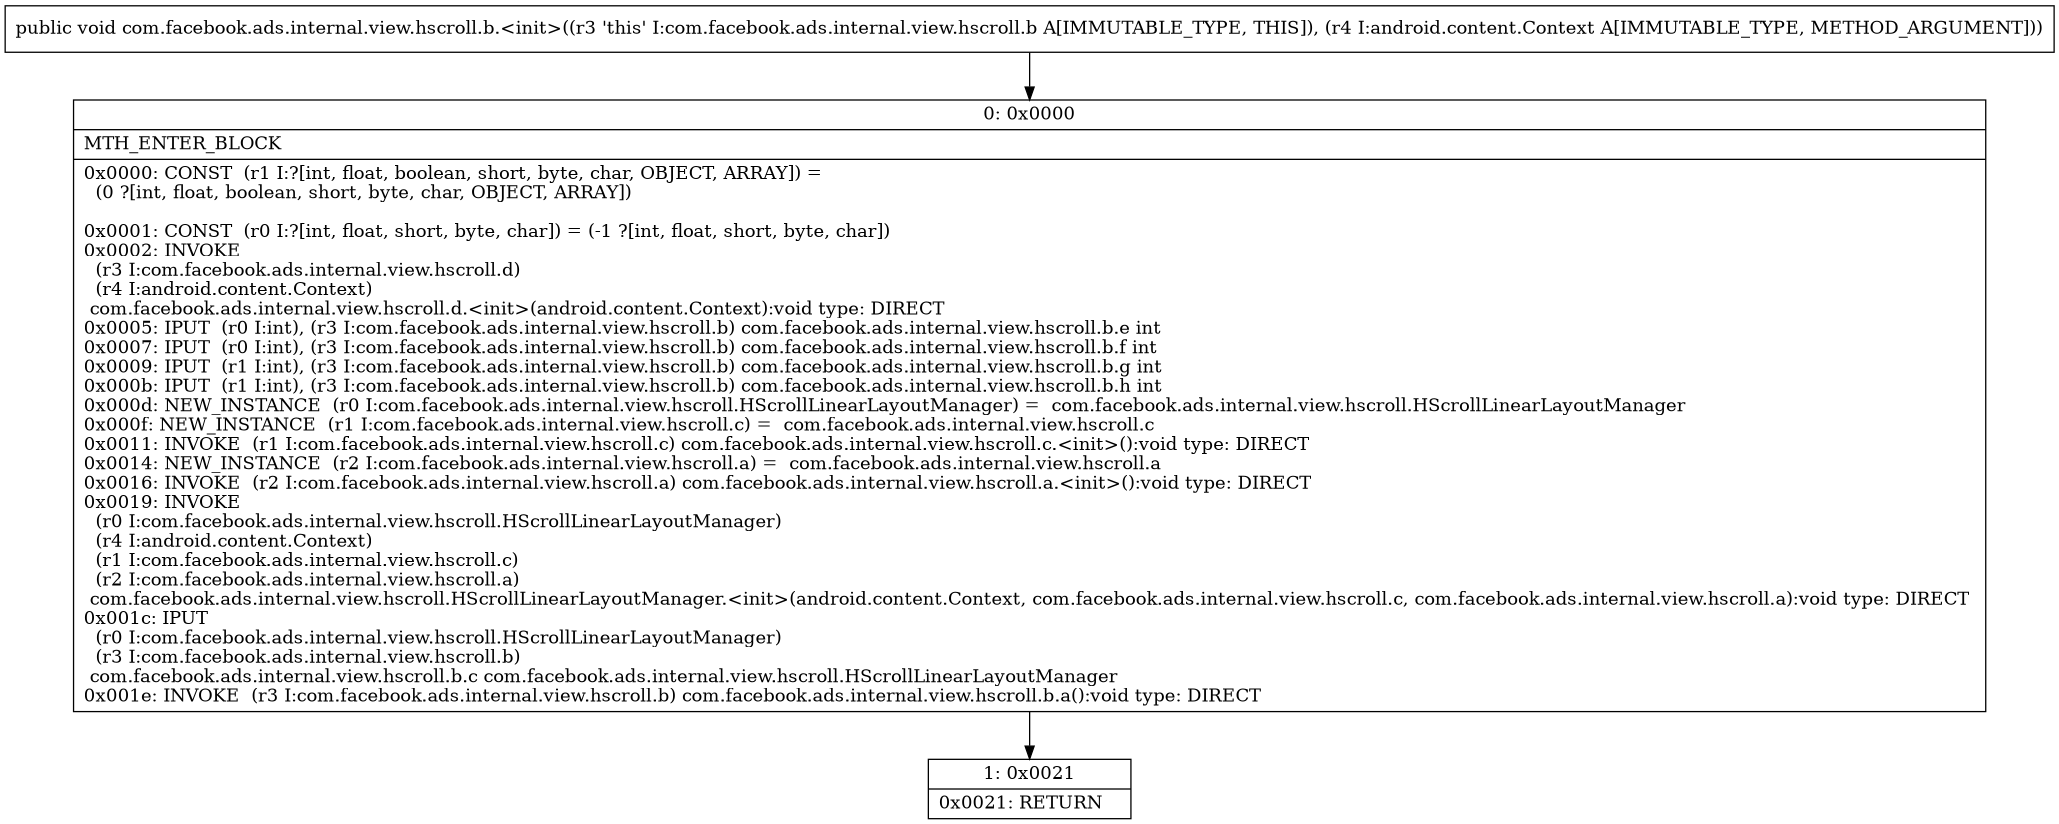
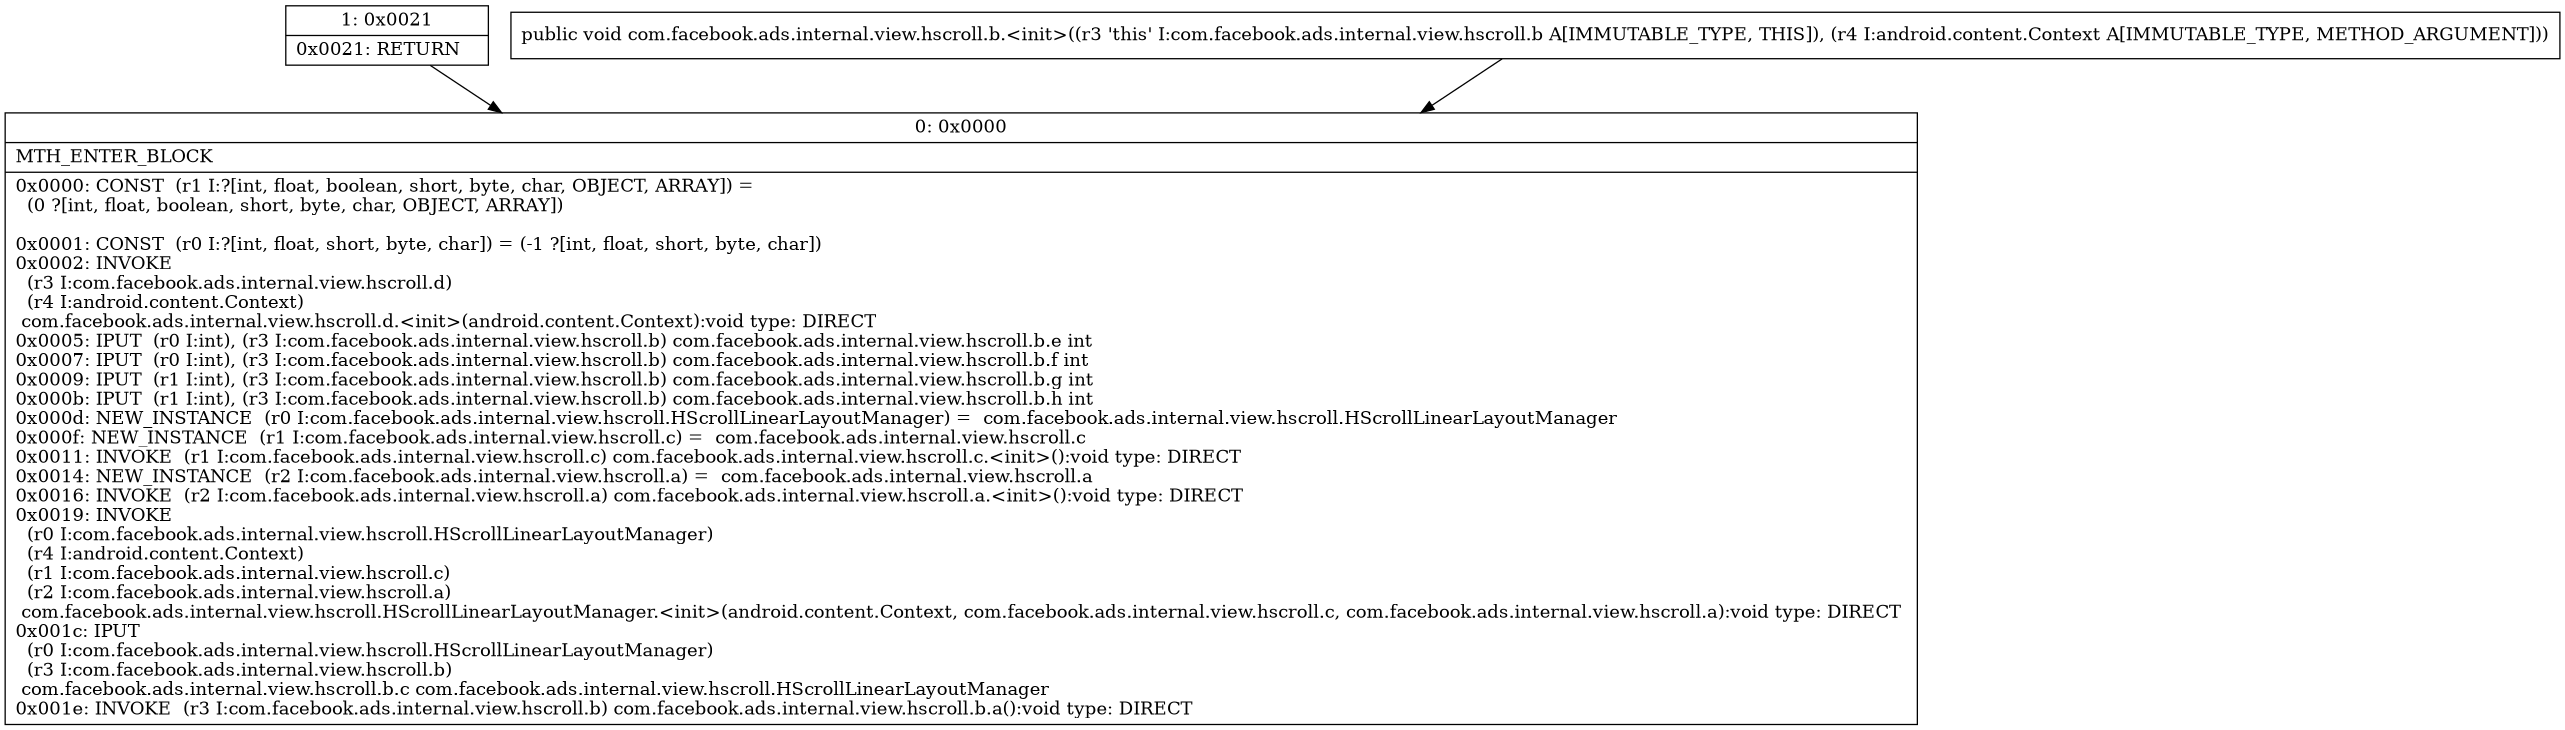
(1030, 729) -> (460, 85)
